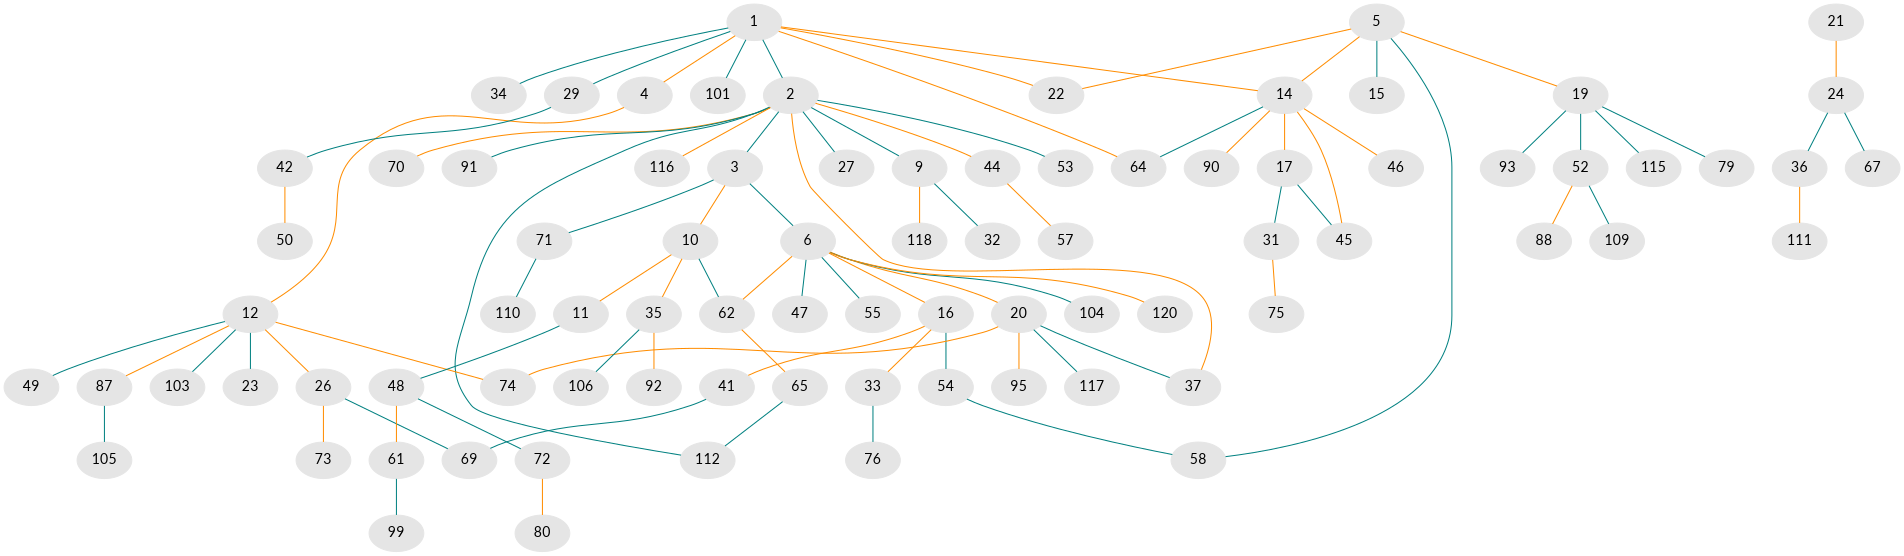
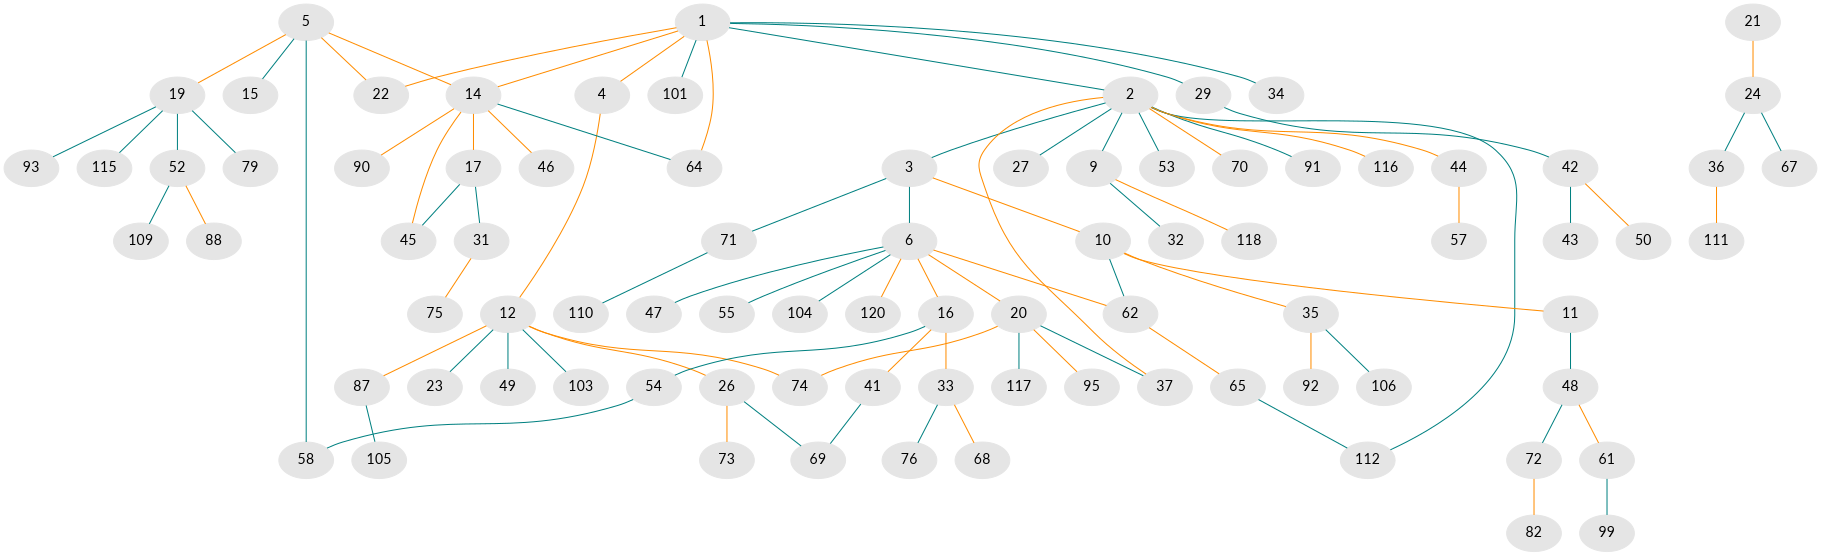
none -> (1571, 241)
none -> (982, 460)
(542, 533) -> (1534, 533)
